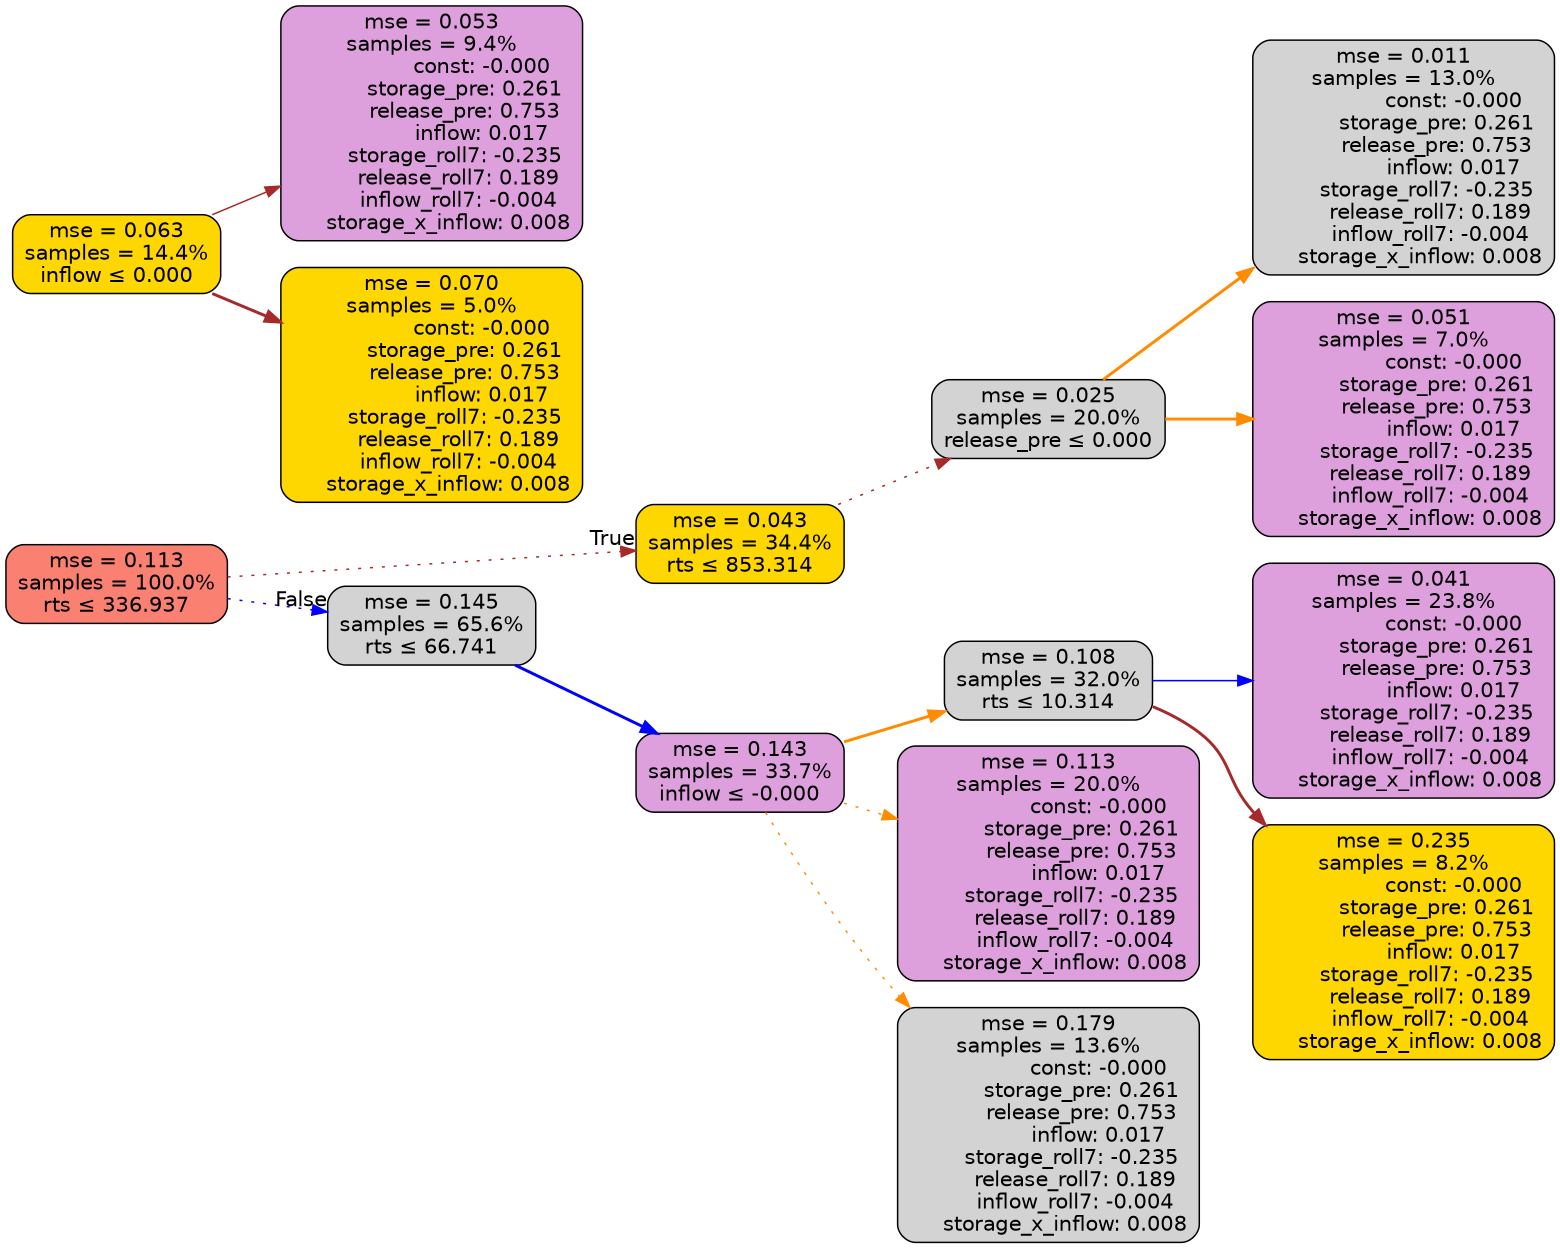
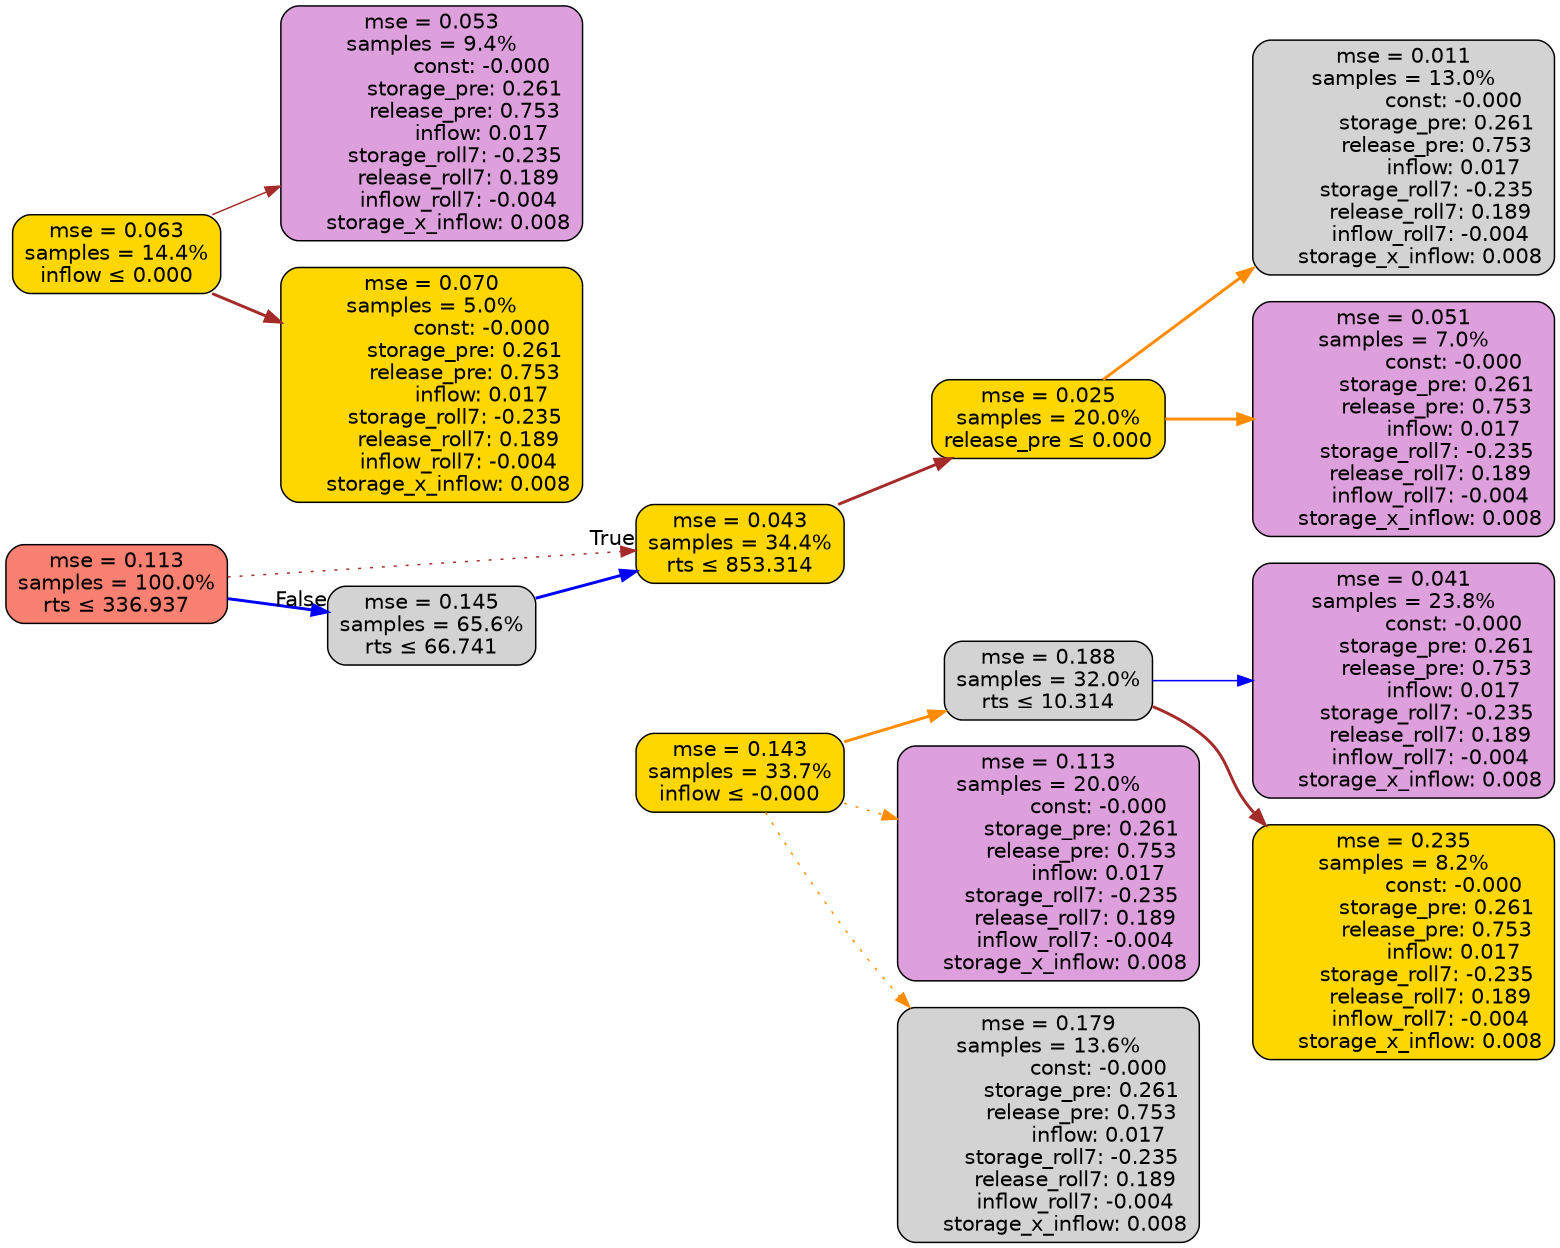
(1048, 419) -> (1048, 419)
(887, 484) -> (887, 484)
(270, 604) -> (270, 604)
(1048, 681) -> (1048, 681)
(579, 696) -> (578, 587)
(740, 773) -> (740, 773)
